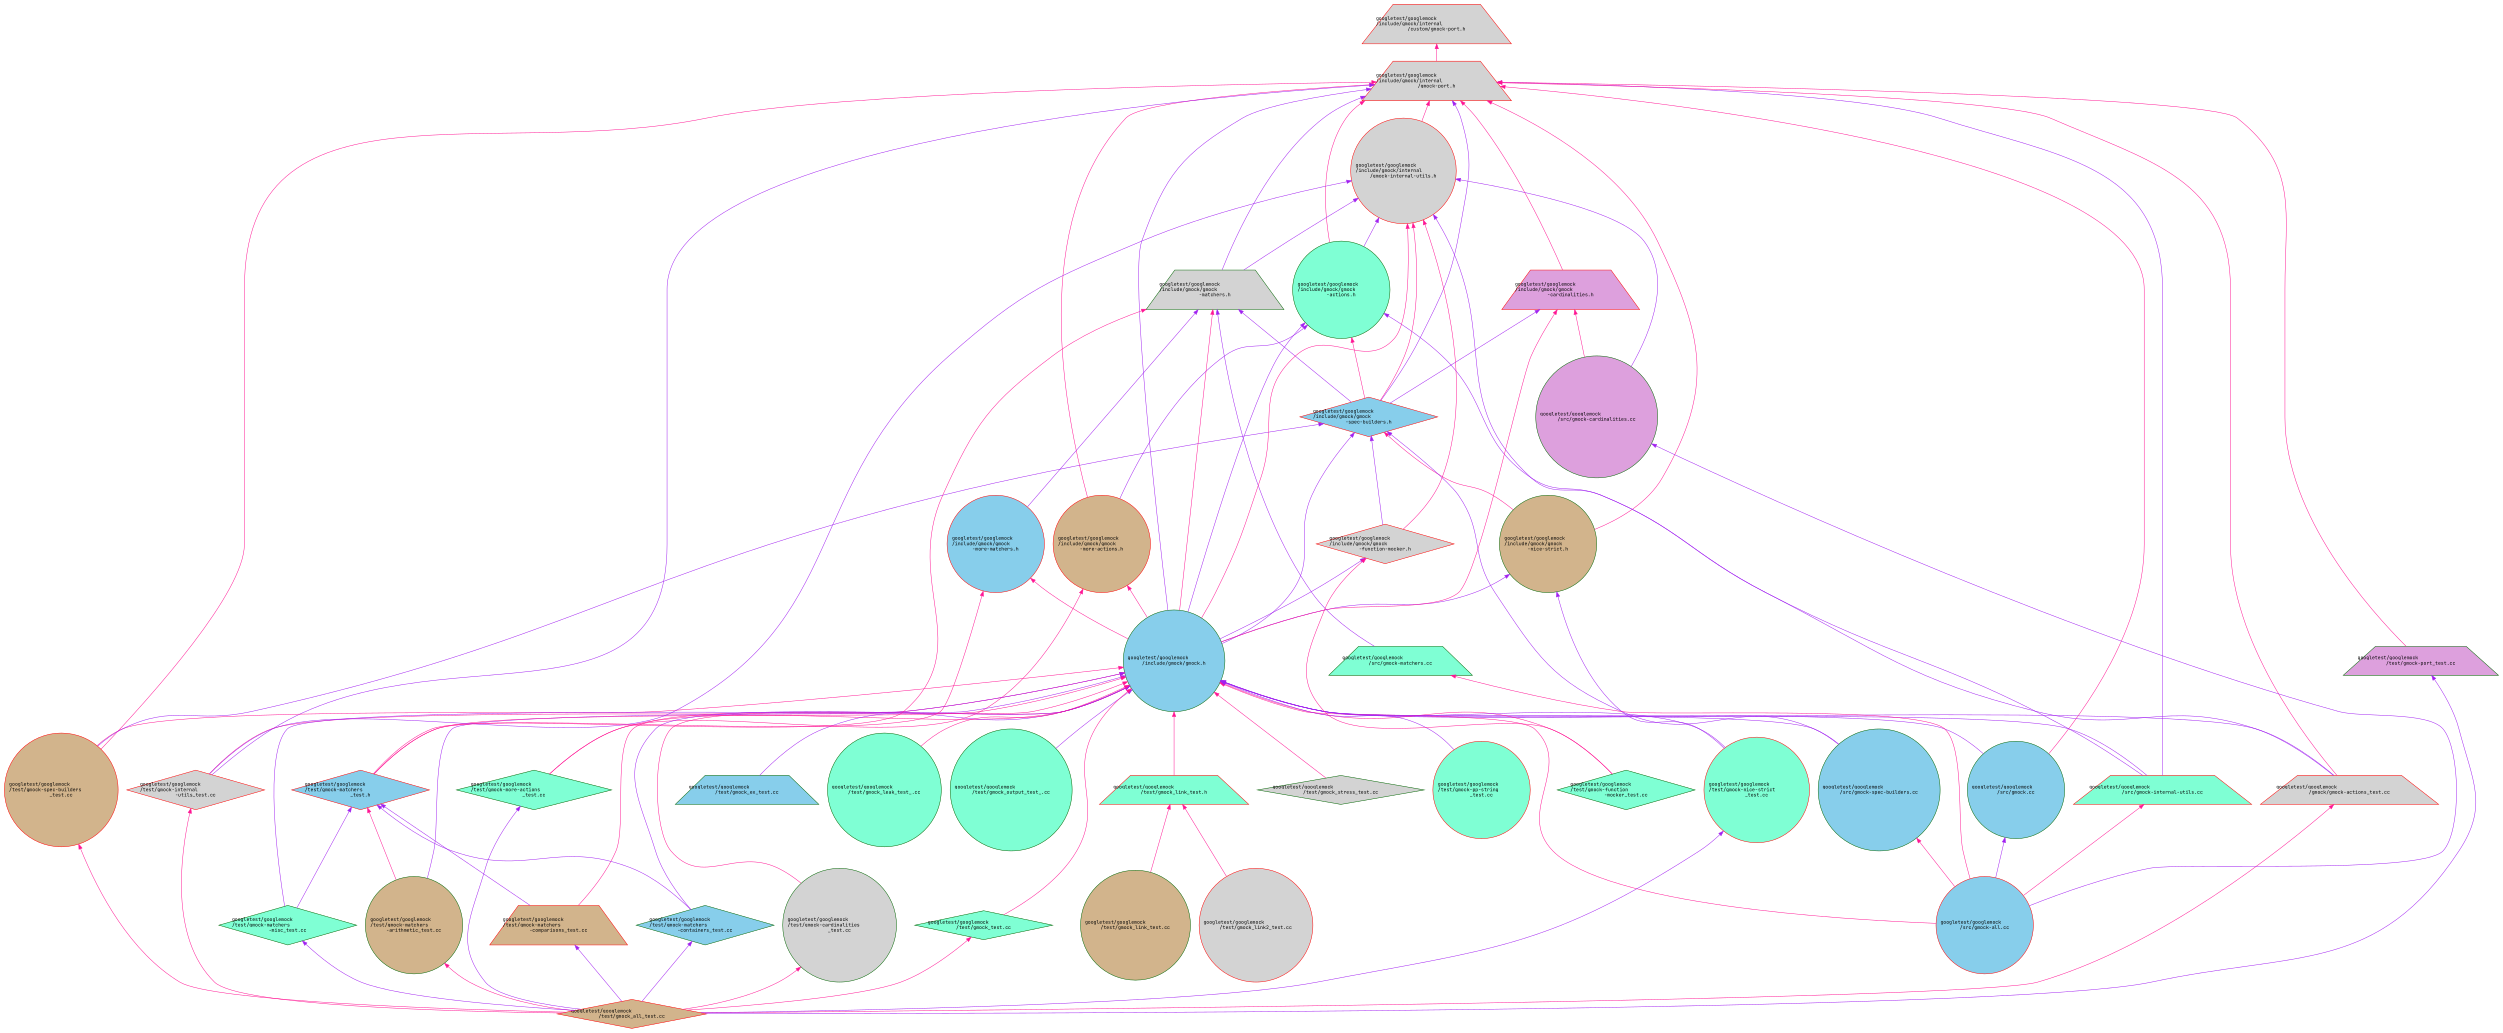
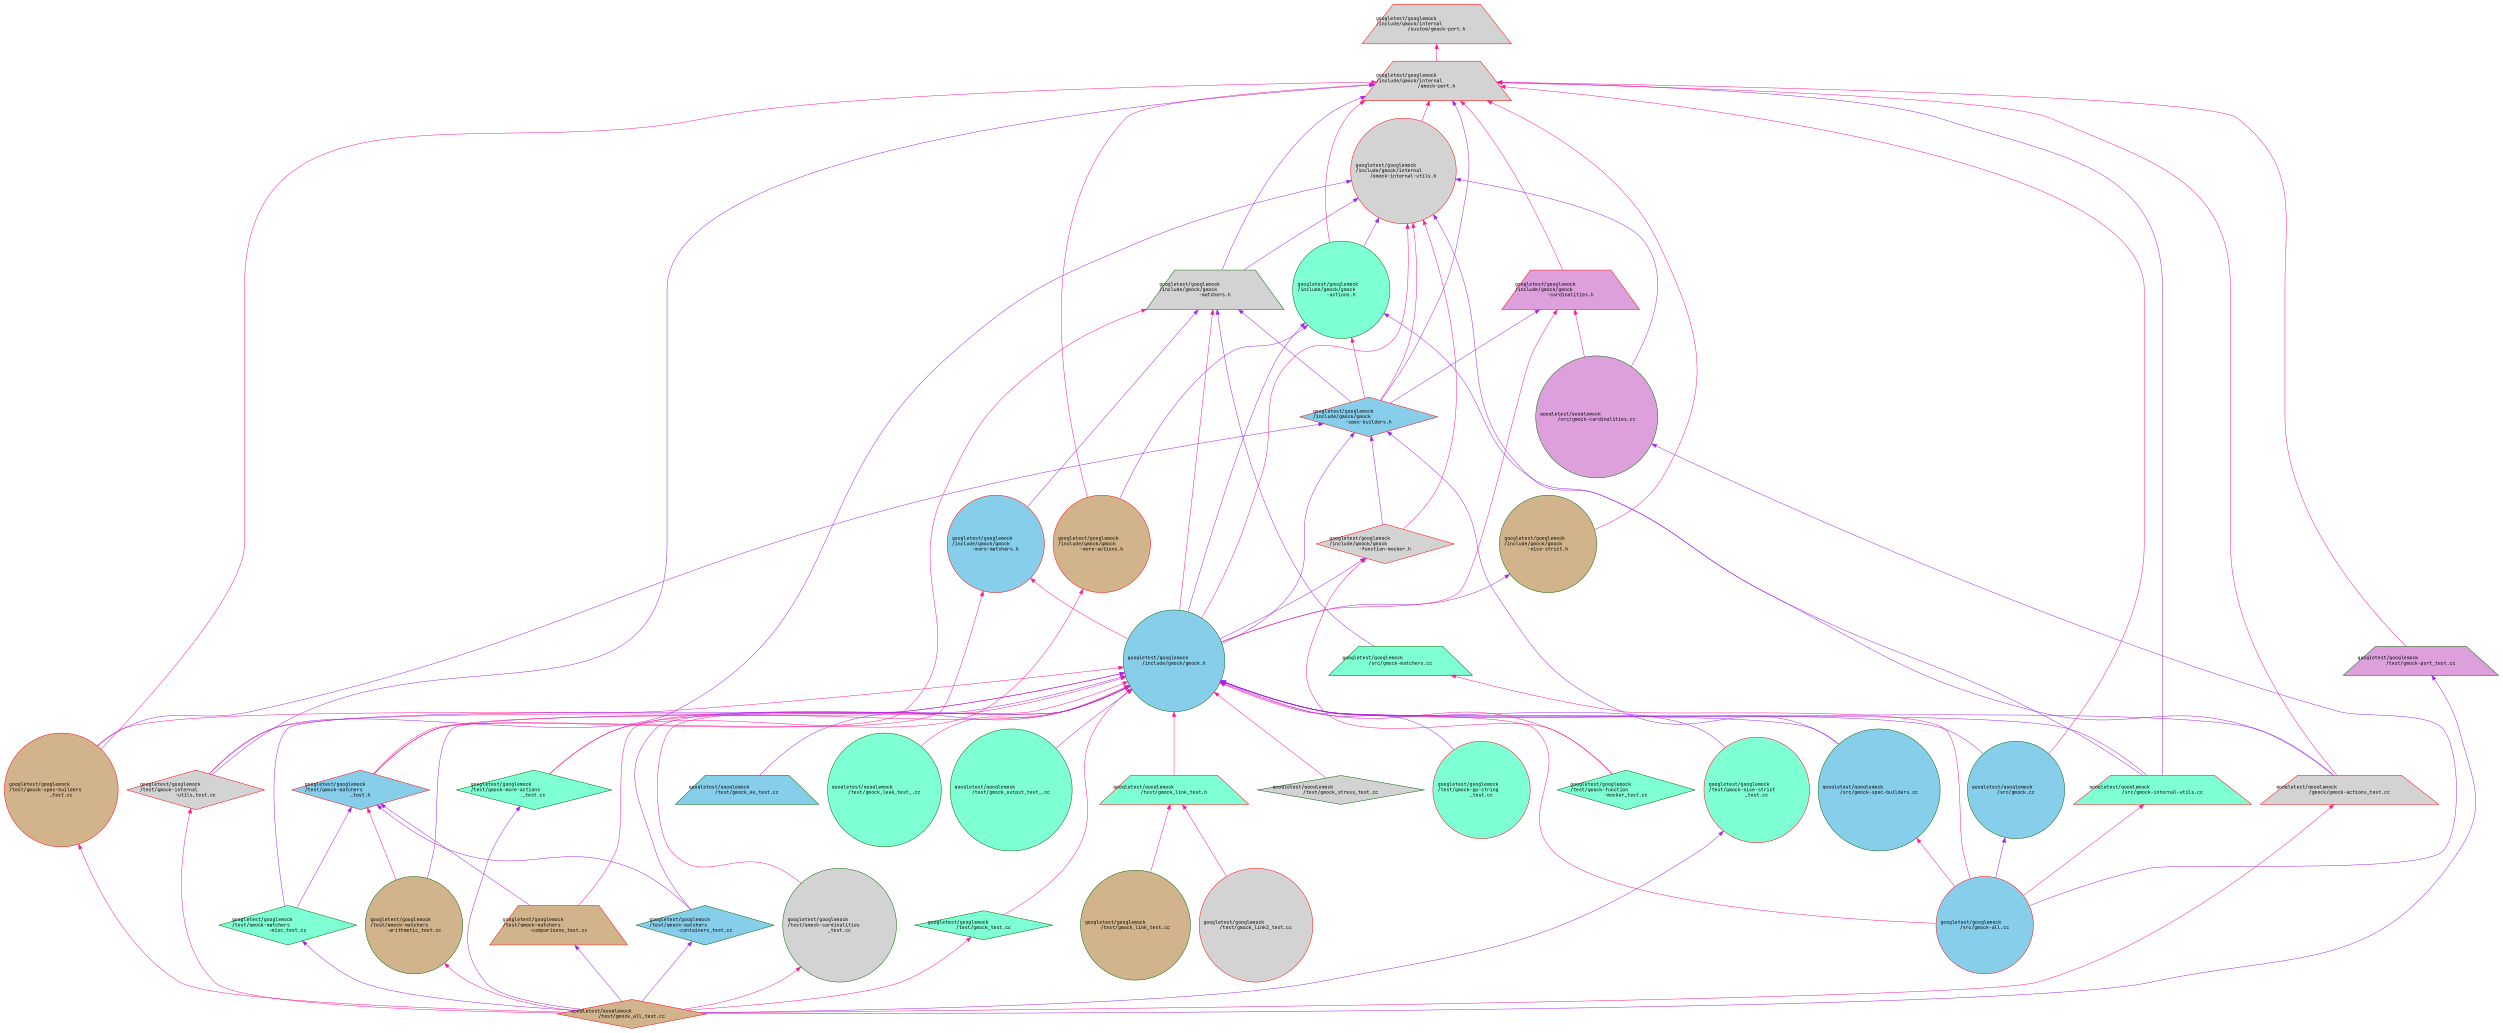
(1139, 281) -> none
(1450, 481) -> none
(1139, 604) -> none
(1614, 705) -> none
